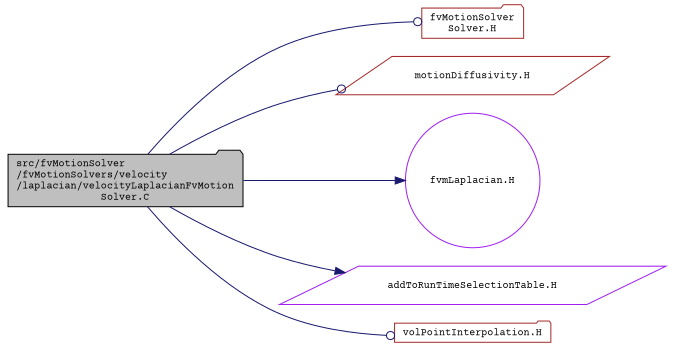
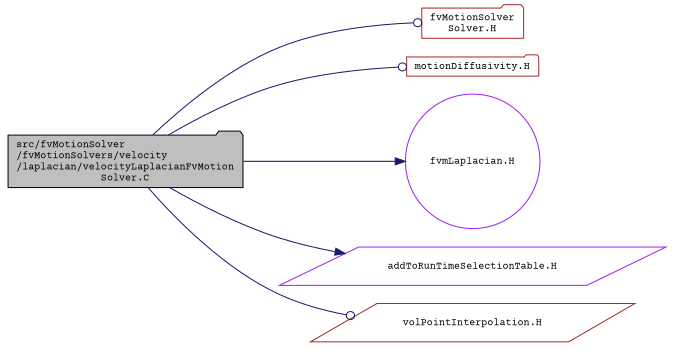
(473, 76) -> (473, 67)
(473, 333) -> (473, 323)
